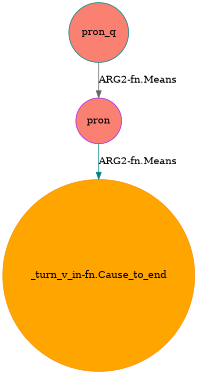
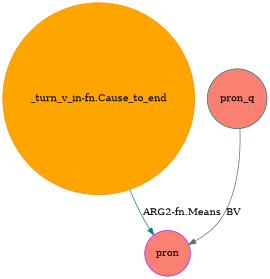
(138, 80) -> (233, 213)
(99, 158) -> (139, 210)
